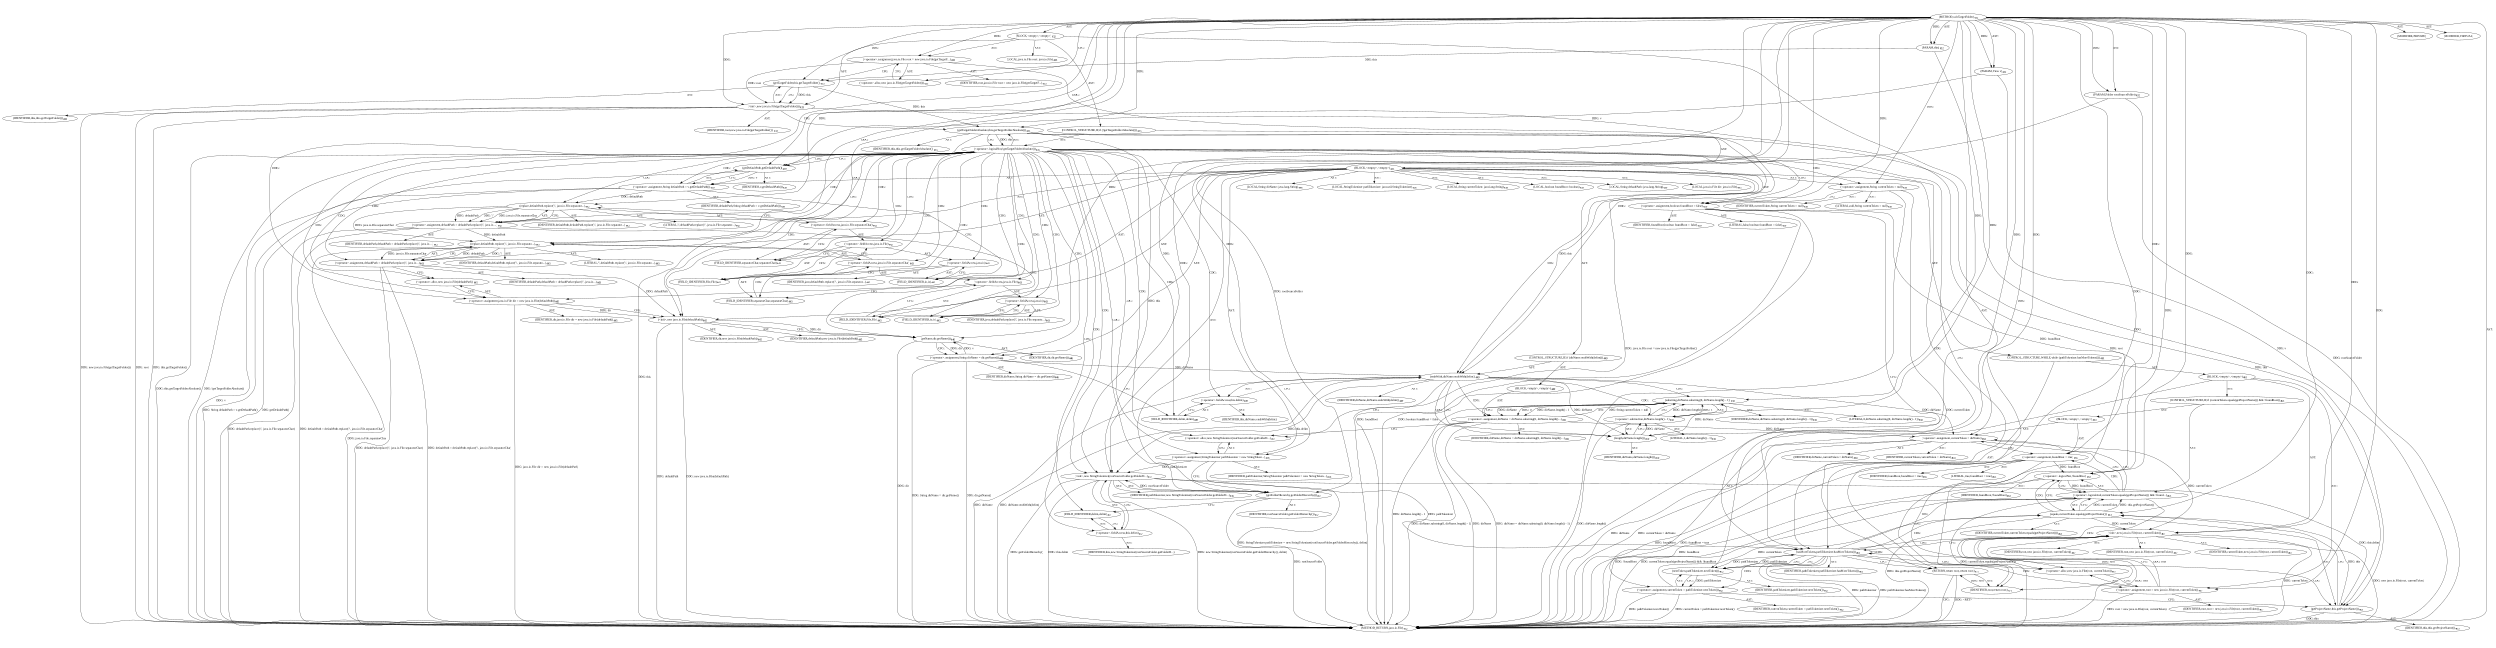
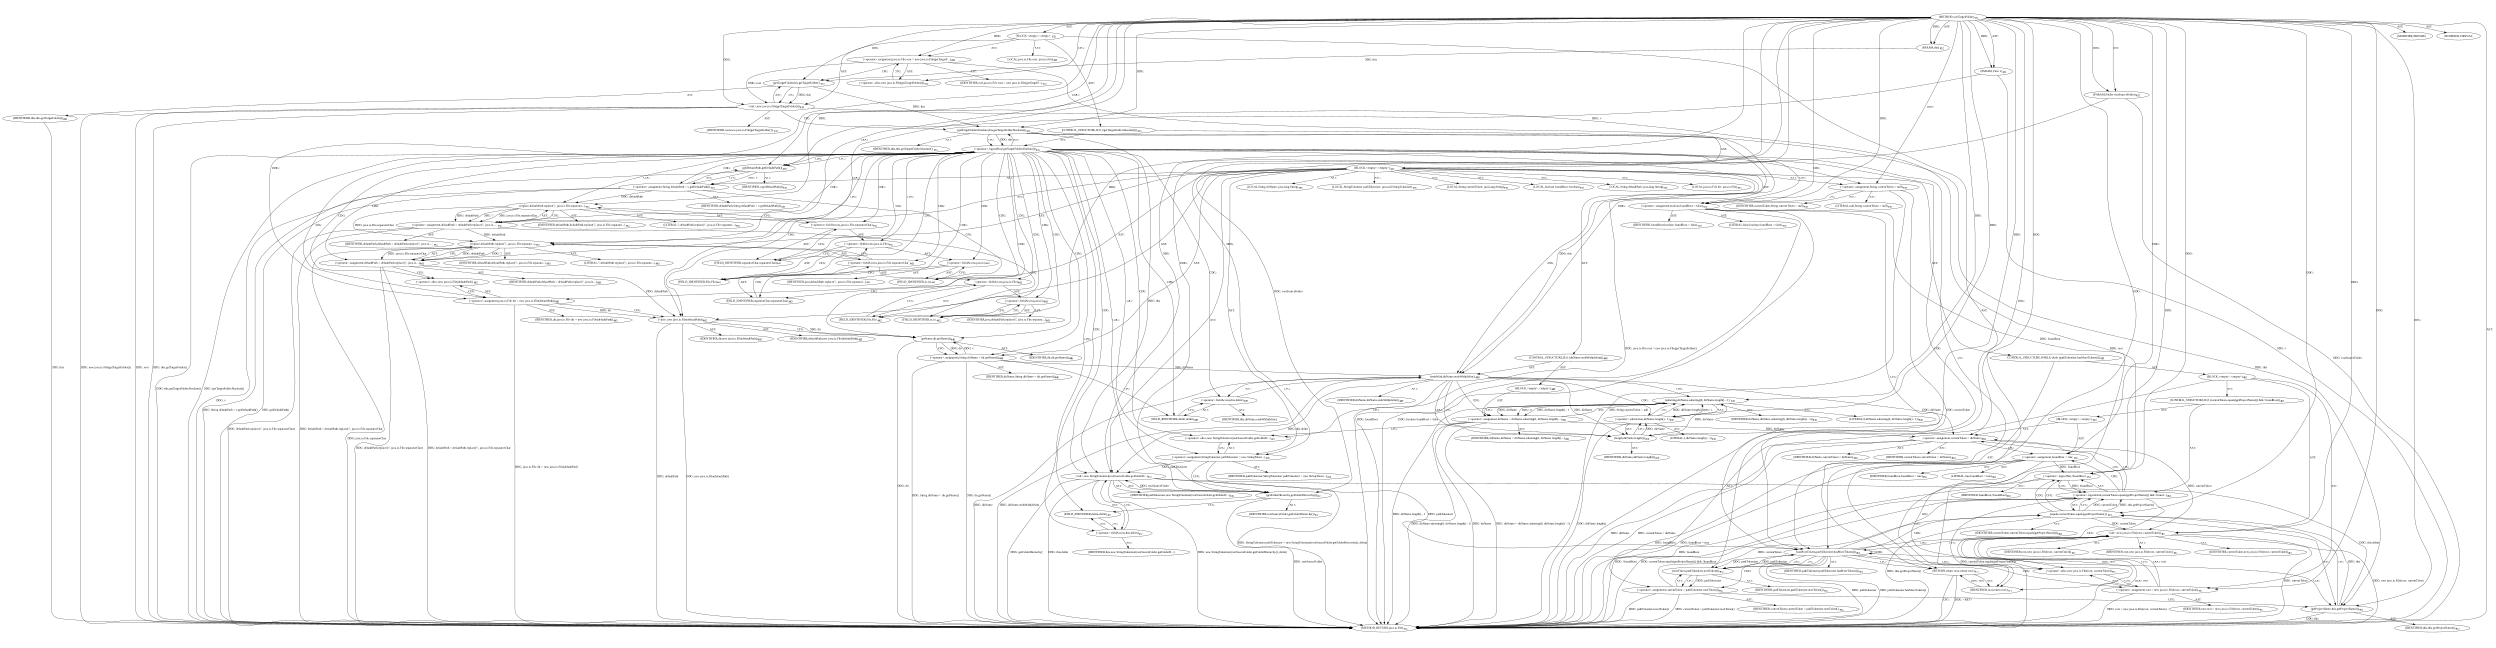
(2142, 333) -> (2414, 143)
(638, 608) -> (140, 623)
